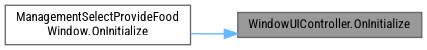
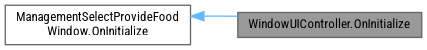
(207, 34) -> (221, 16)
